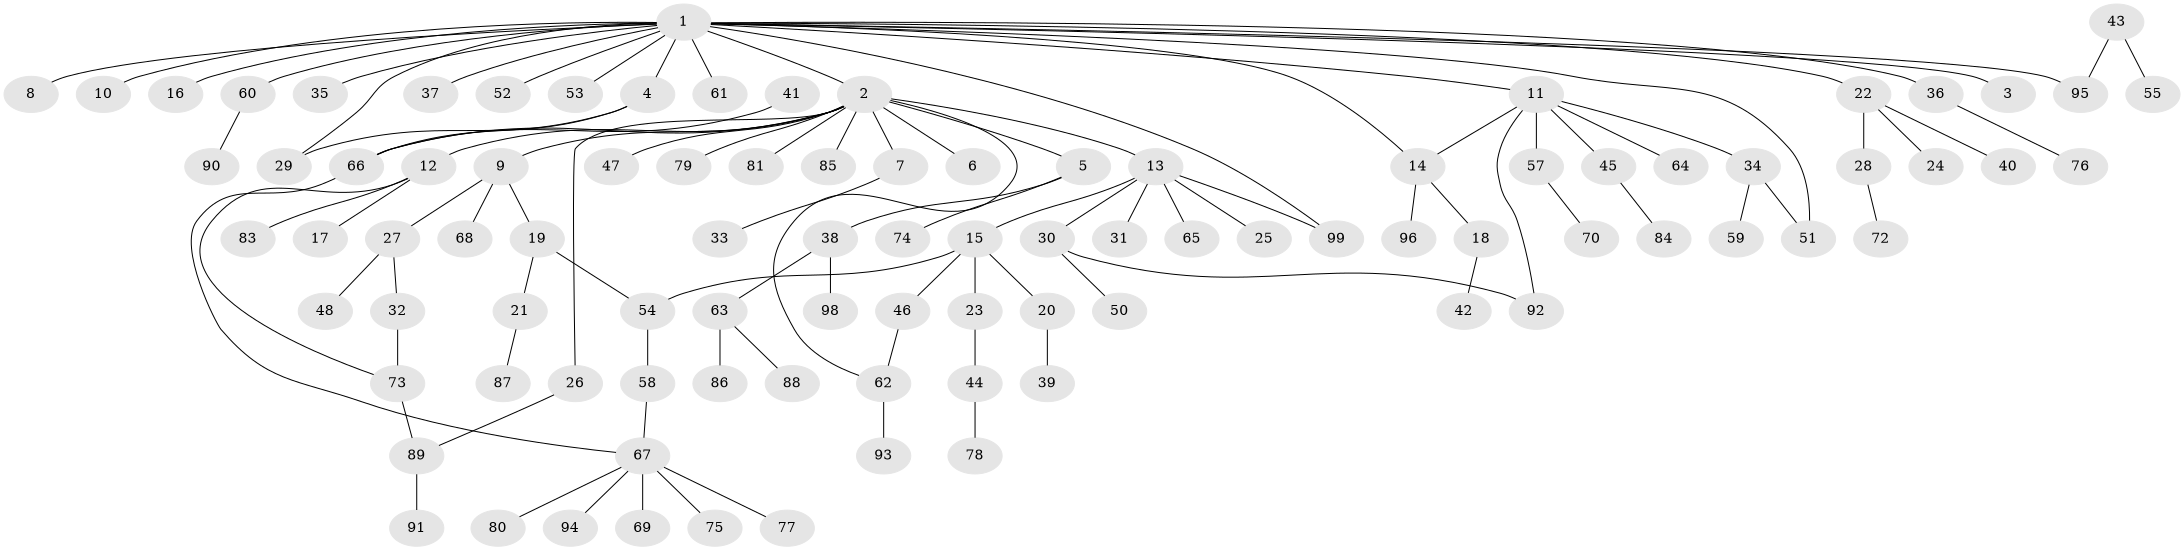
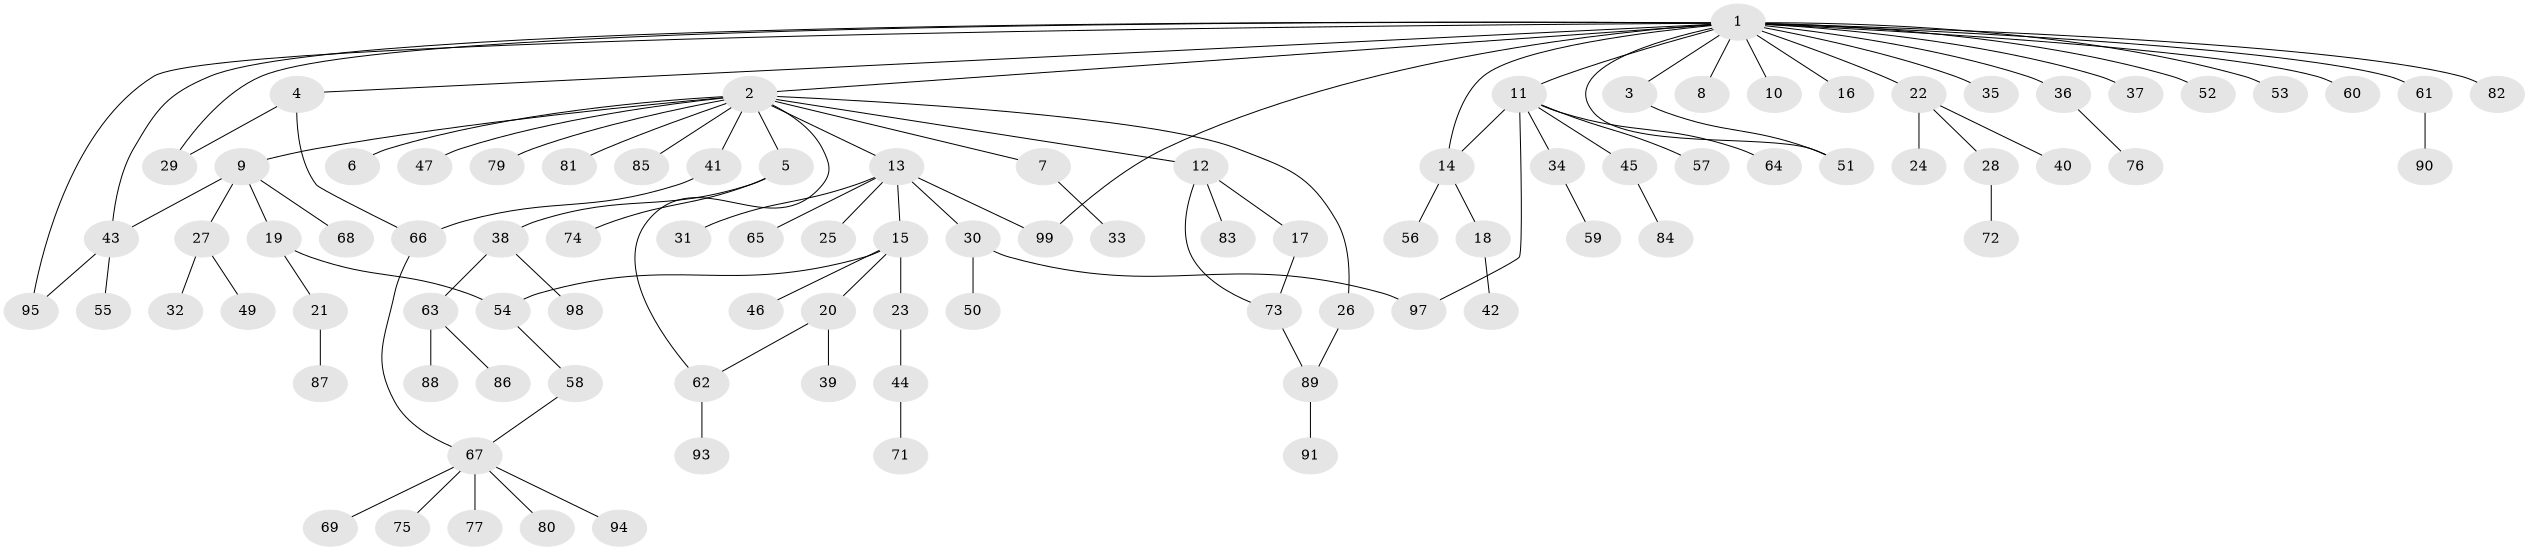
none -> (867, 28)
none -> (2497, 94)
(230, 131) -> (2425, 131)
(611, 131) -> (732, 131)
none -> (177, 203)
(1781, 203) -> (1738, 131)
(1409, 239) -> (1411, 239)
(1592, 239) -> none
(325, 311) -> (248, 311)
(1536, 311) -> (1419, 311)
(398, 348) -> (1289, 269)
(893, 348) -> (765, 347)
(975, 456) -> (901, 456)
